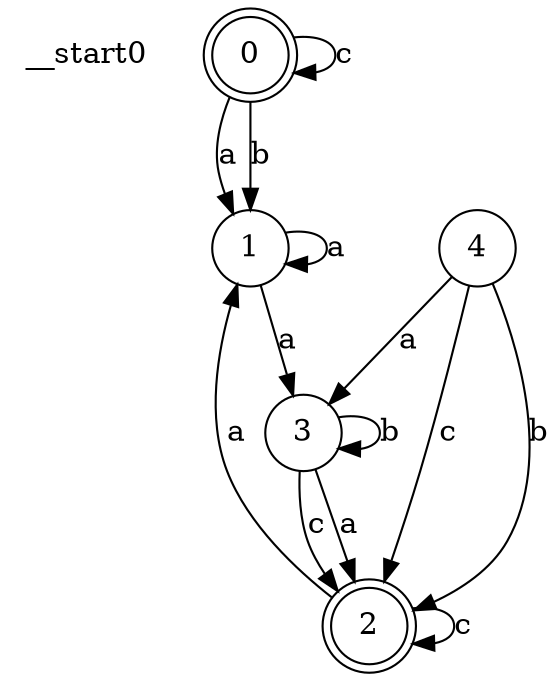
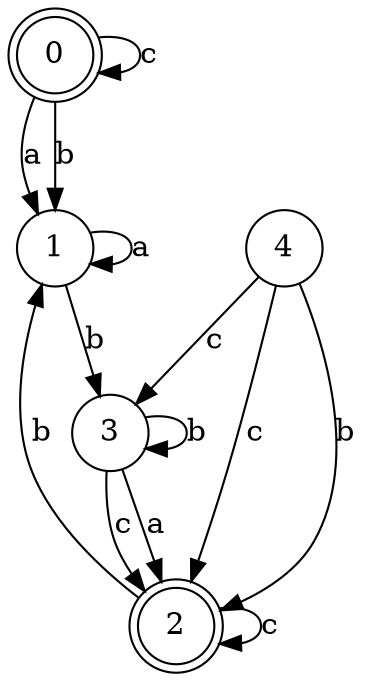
(87, 55) -> none
(288, 341) -> (96, 341)
(409, 341) -> (214, 341)
(237, 433) -> (42, 433)
